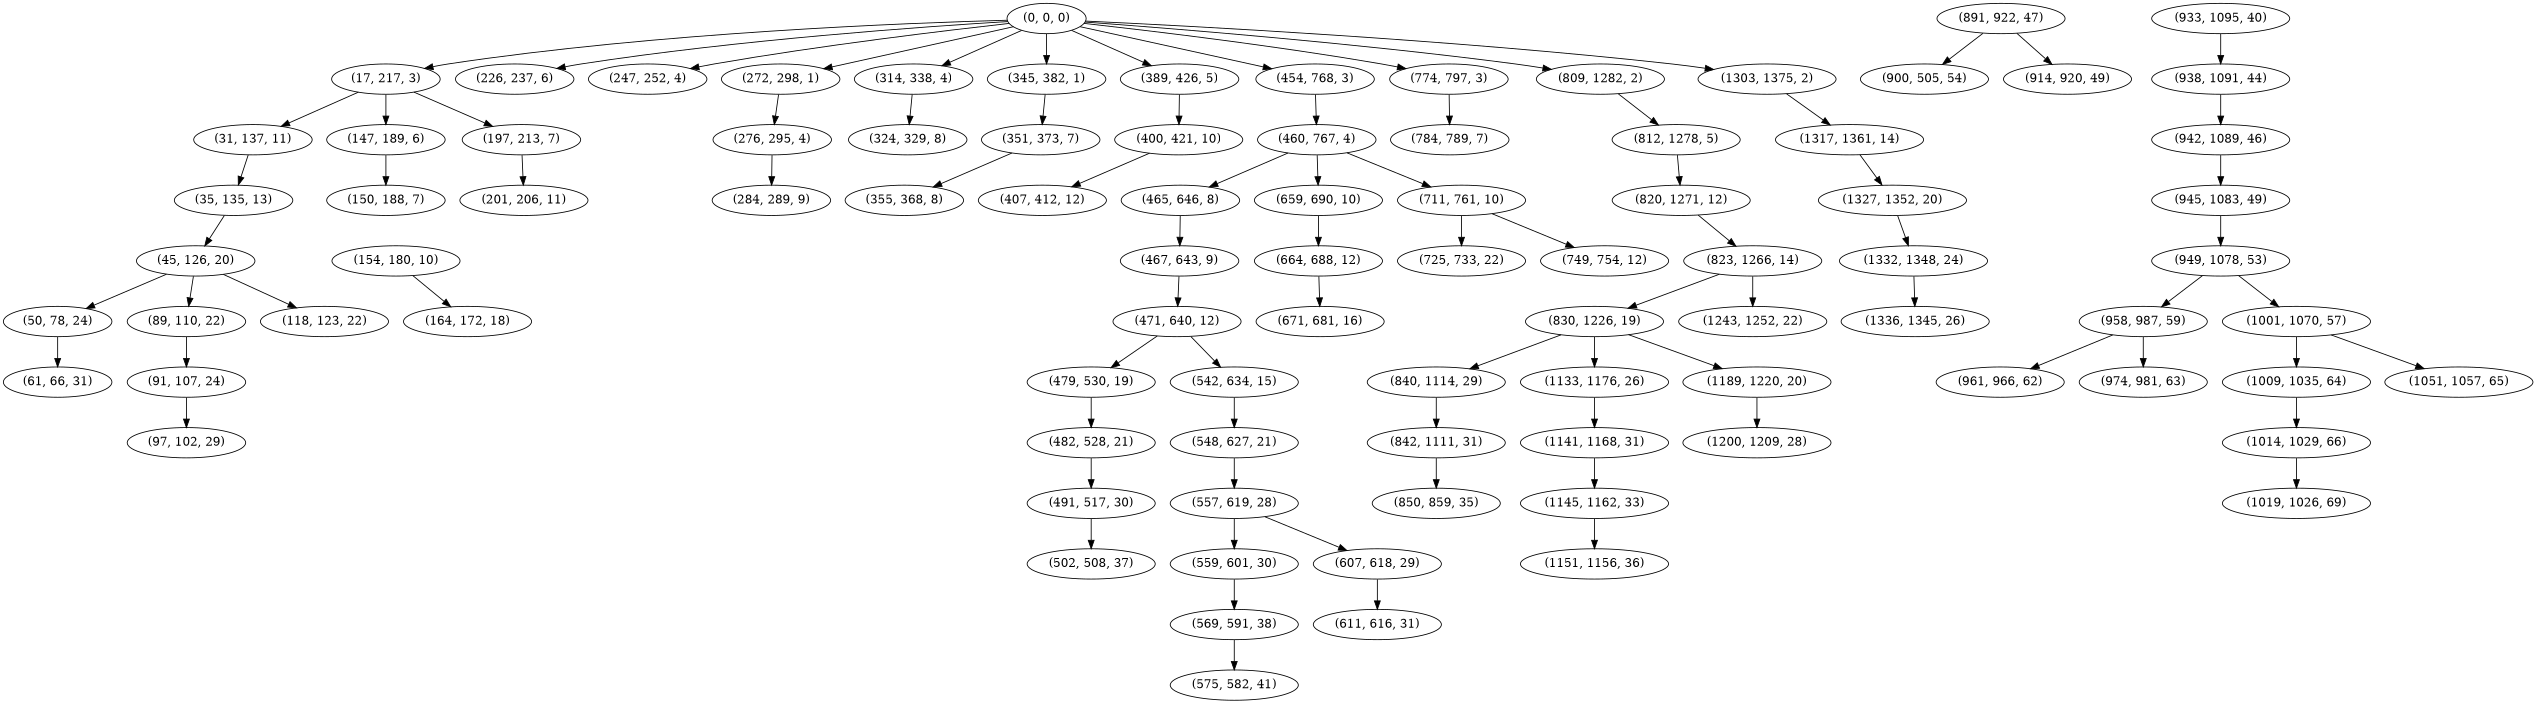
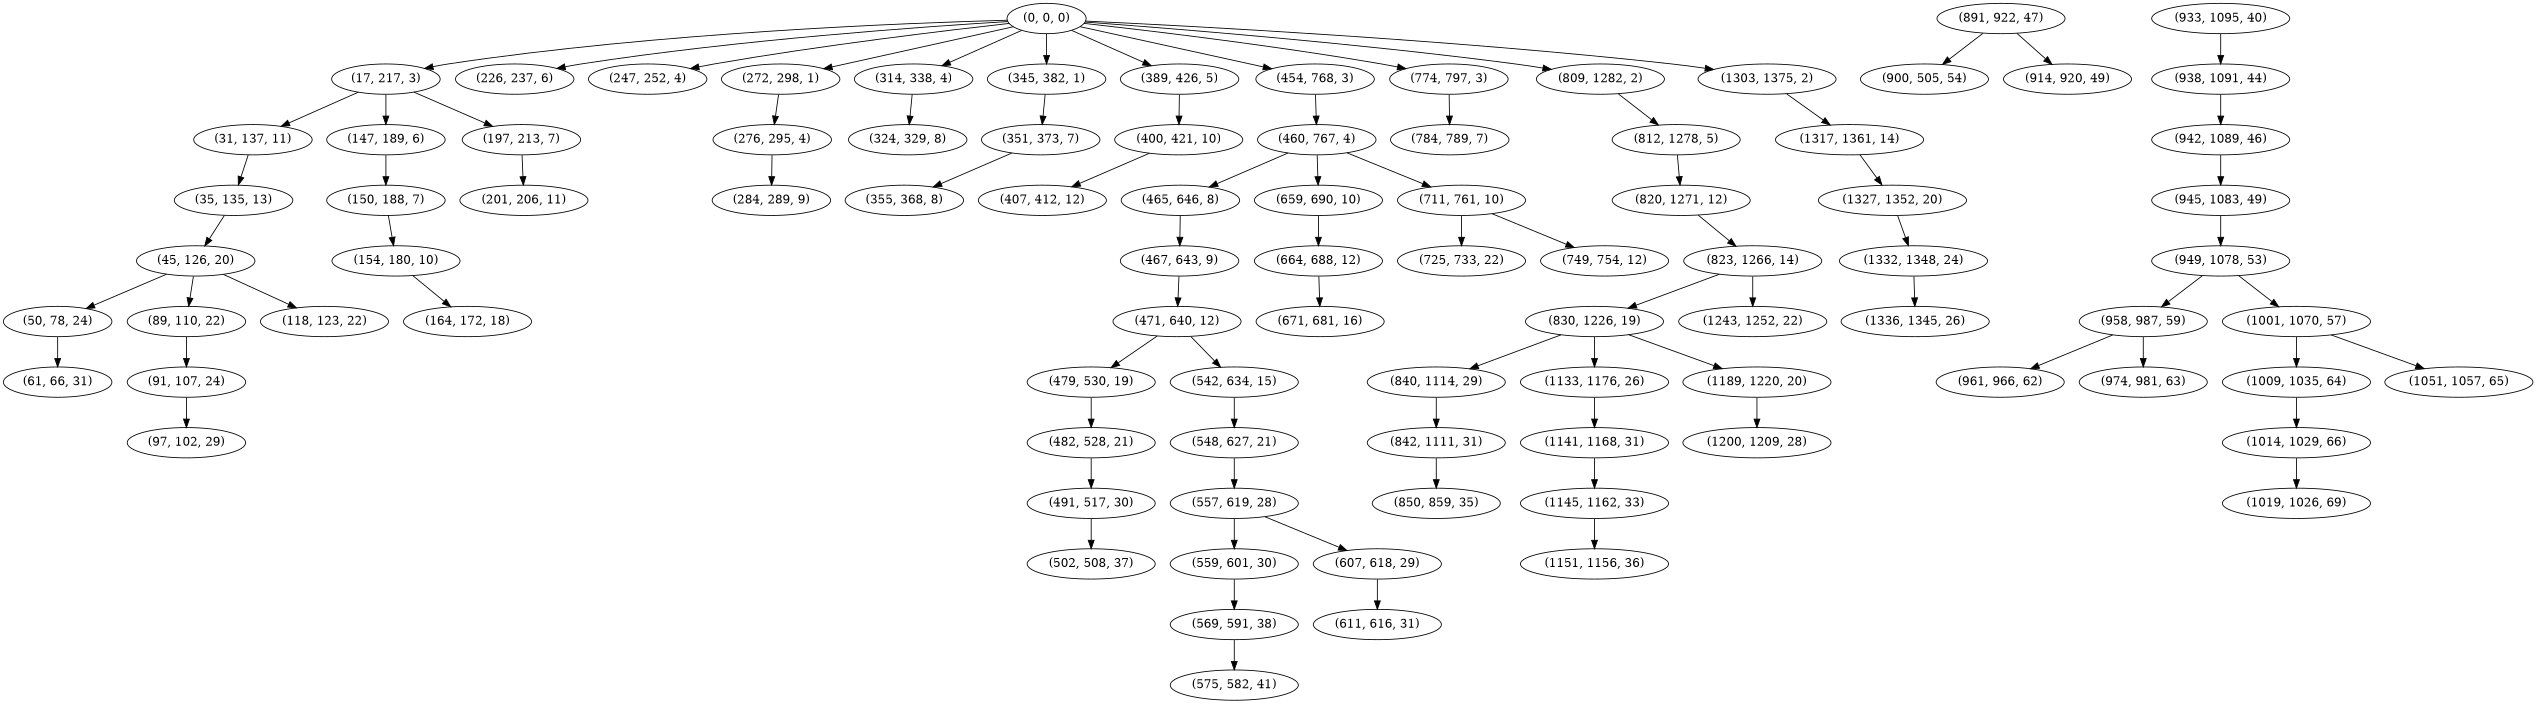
none -> (390, 226)
